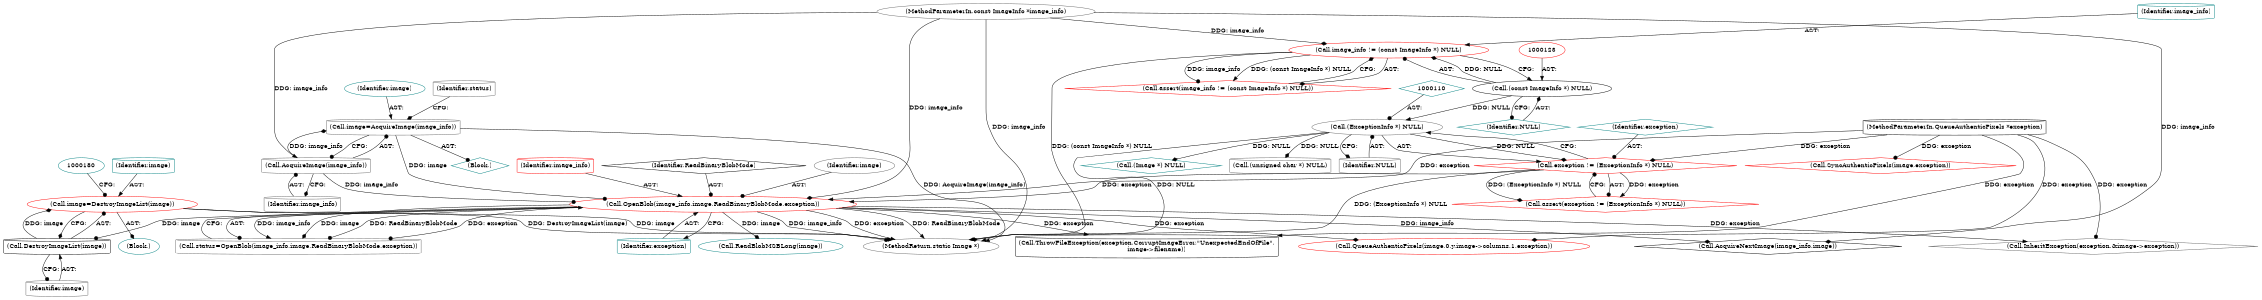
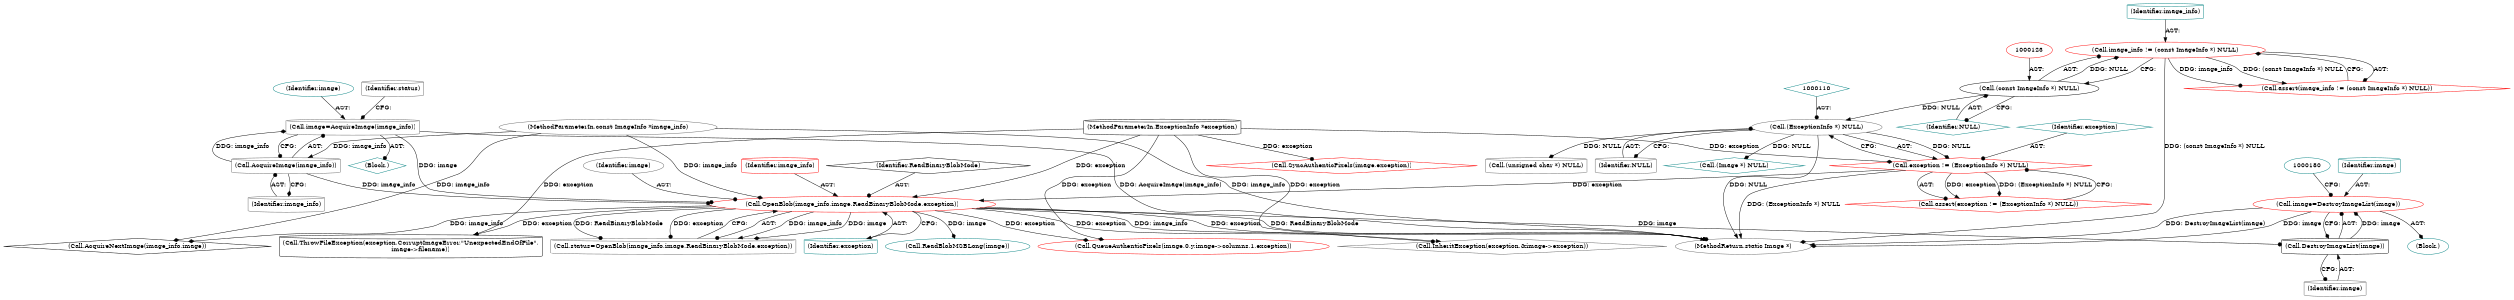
(1186, 31) -> none
(1955, 127) -> (1162, 127)
